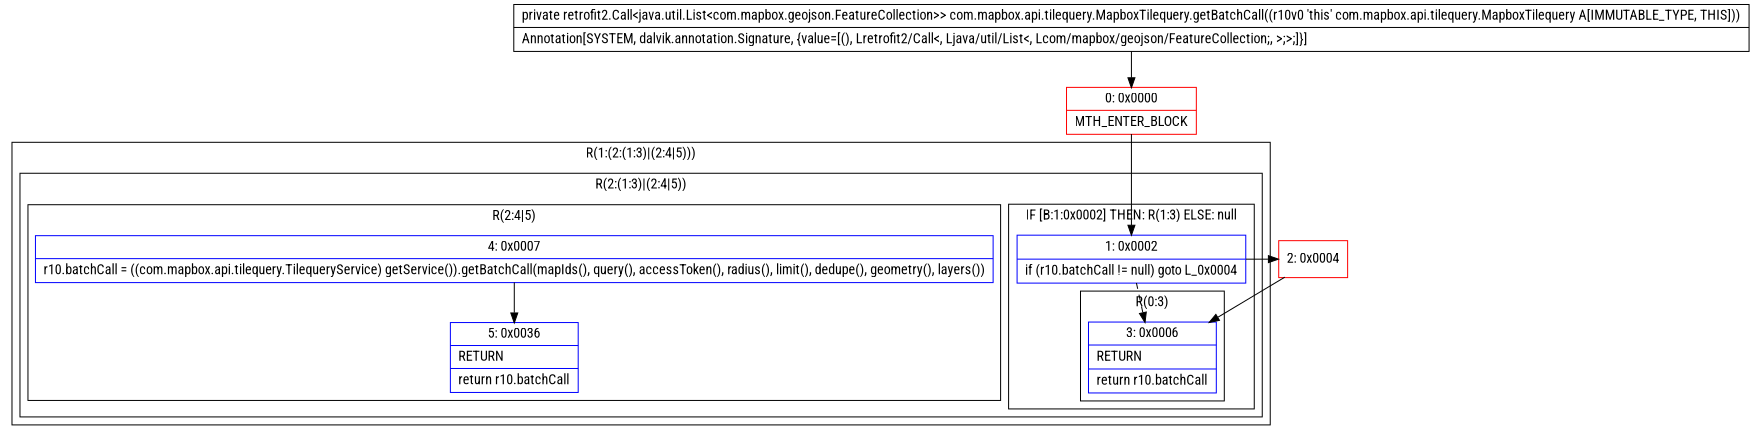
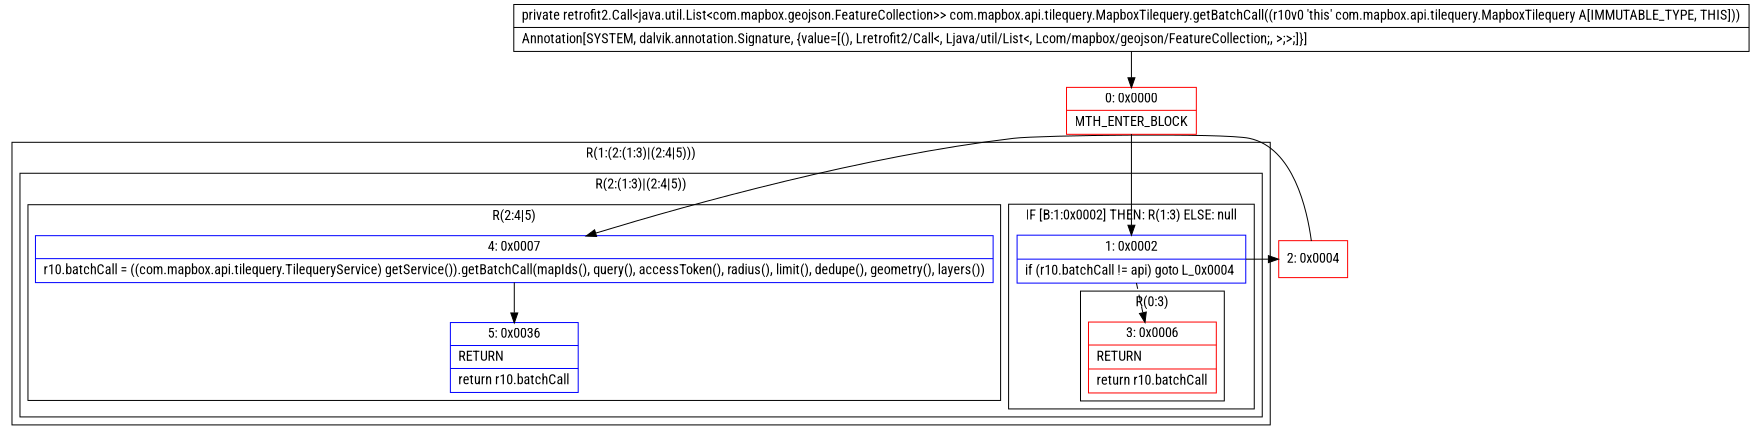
(1131, 271) -> (1130, 271)
(1248, 299) -> (942, 149)
(1152, 358) -> (1152, 358)
